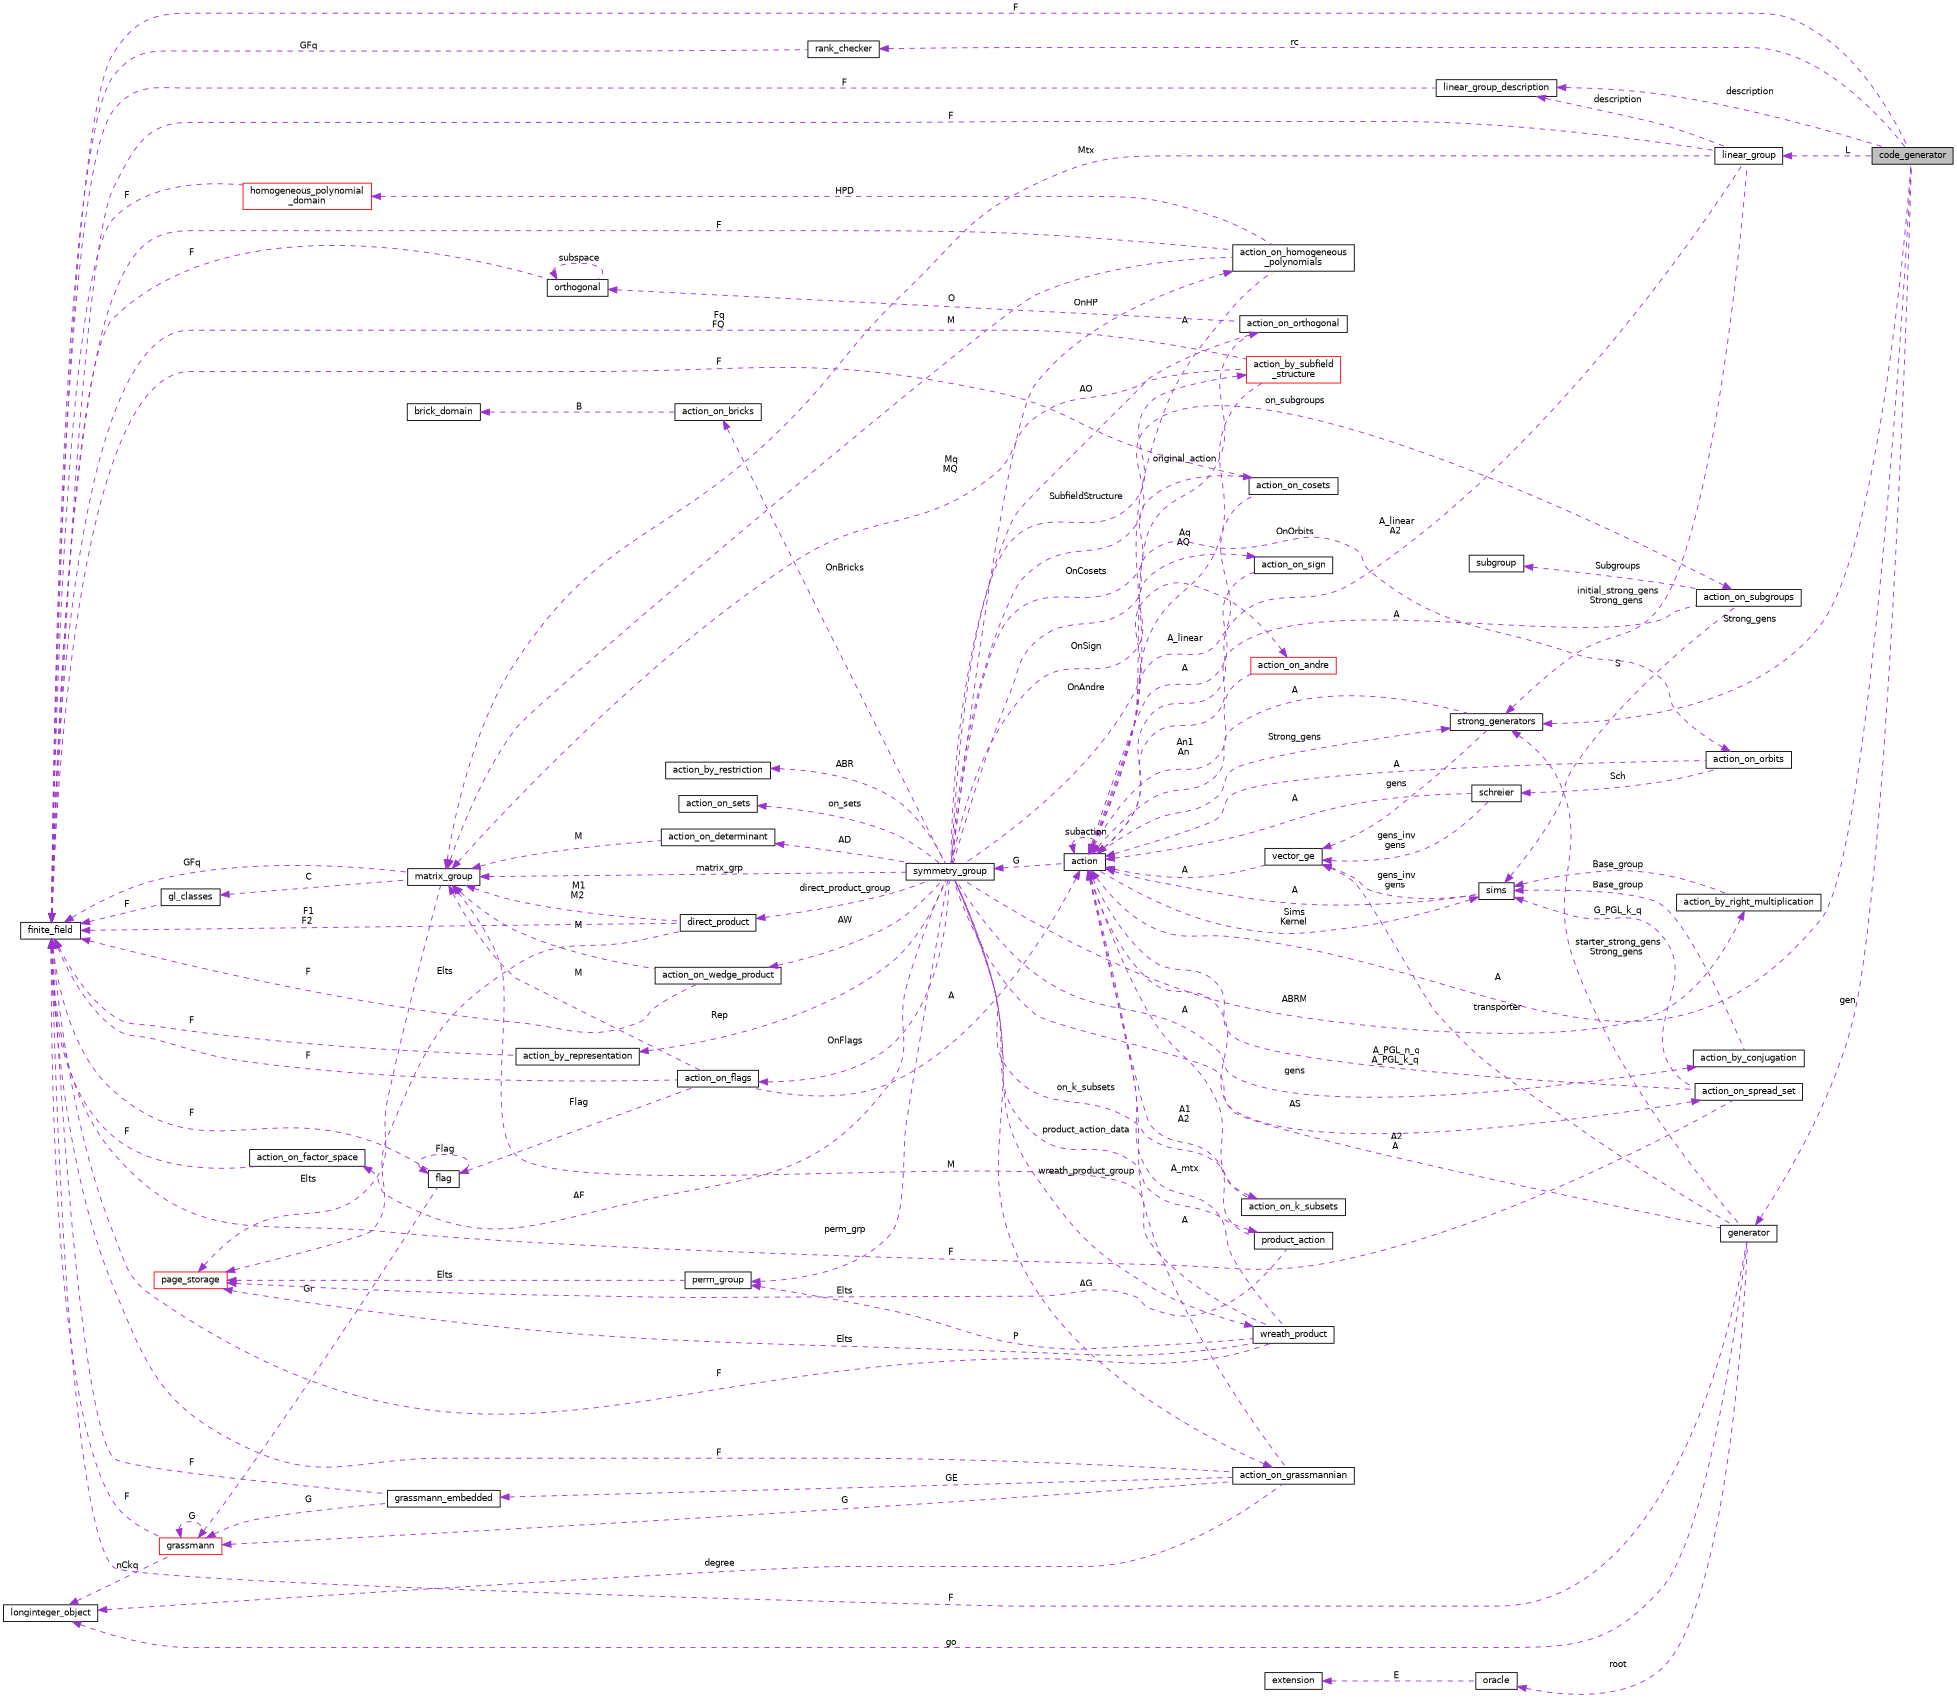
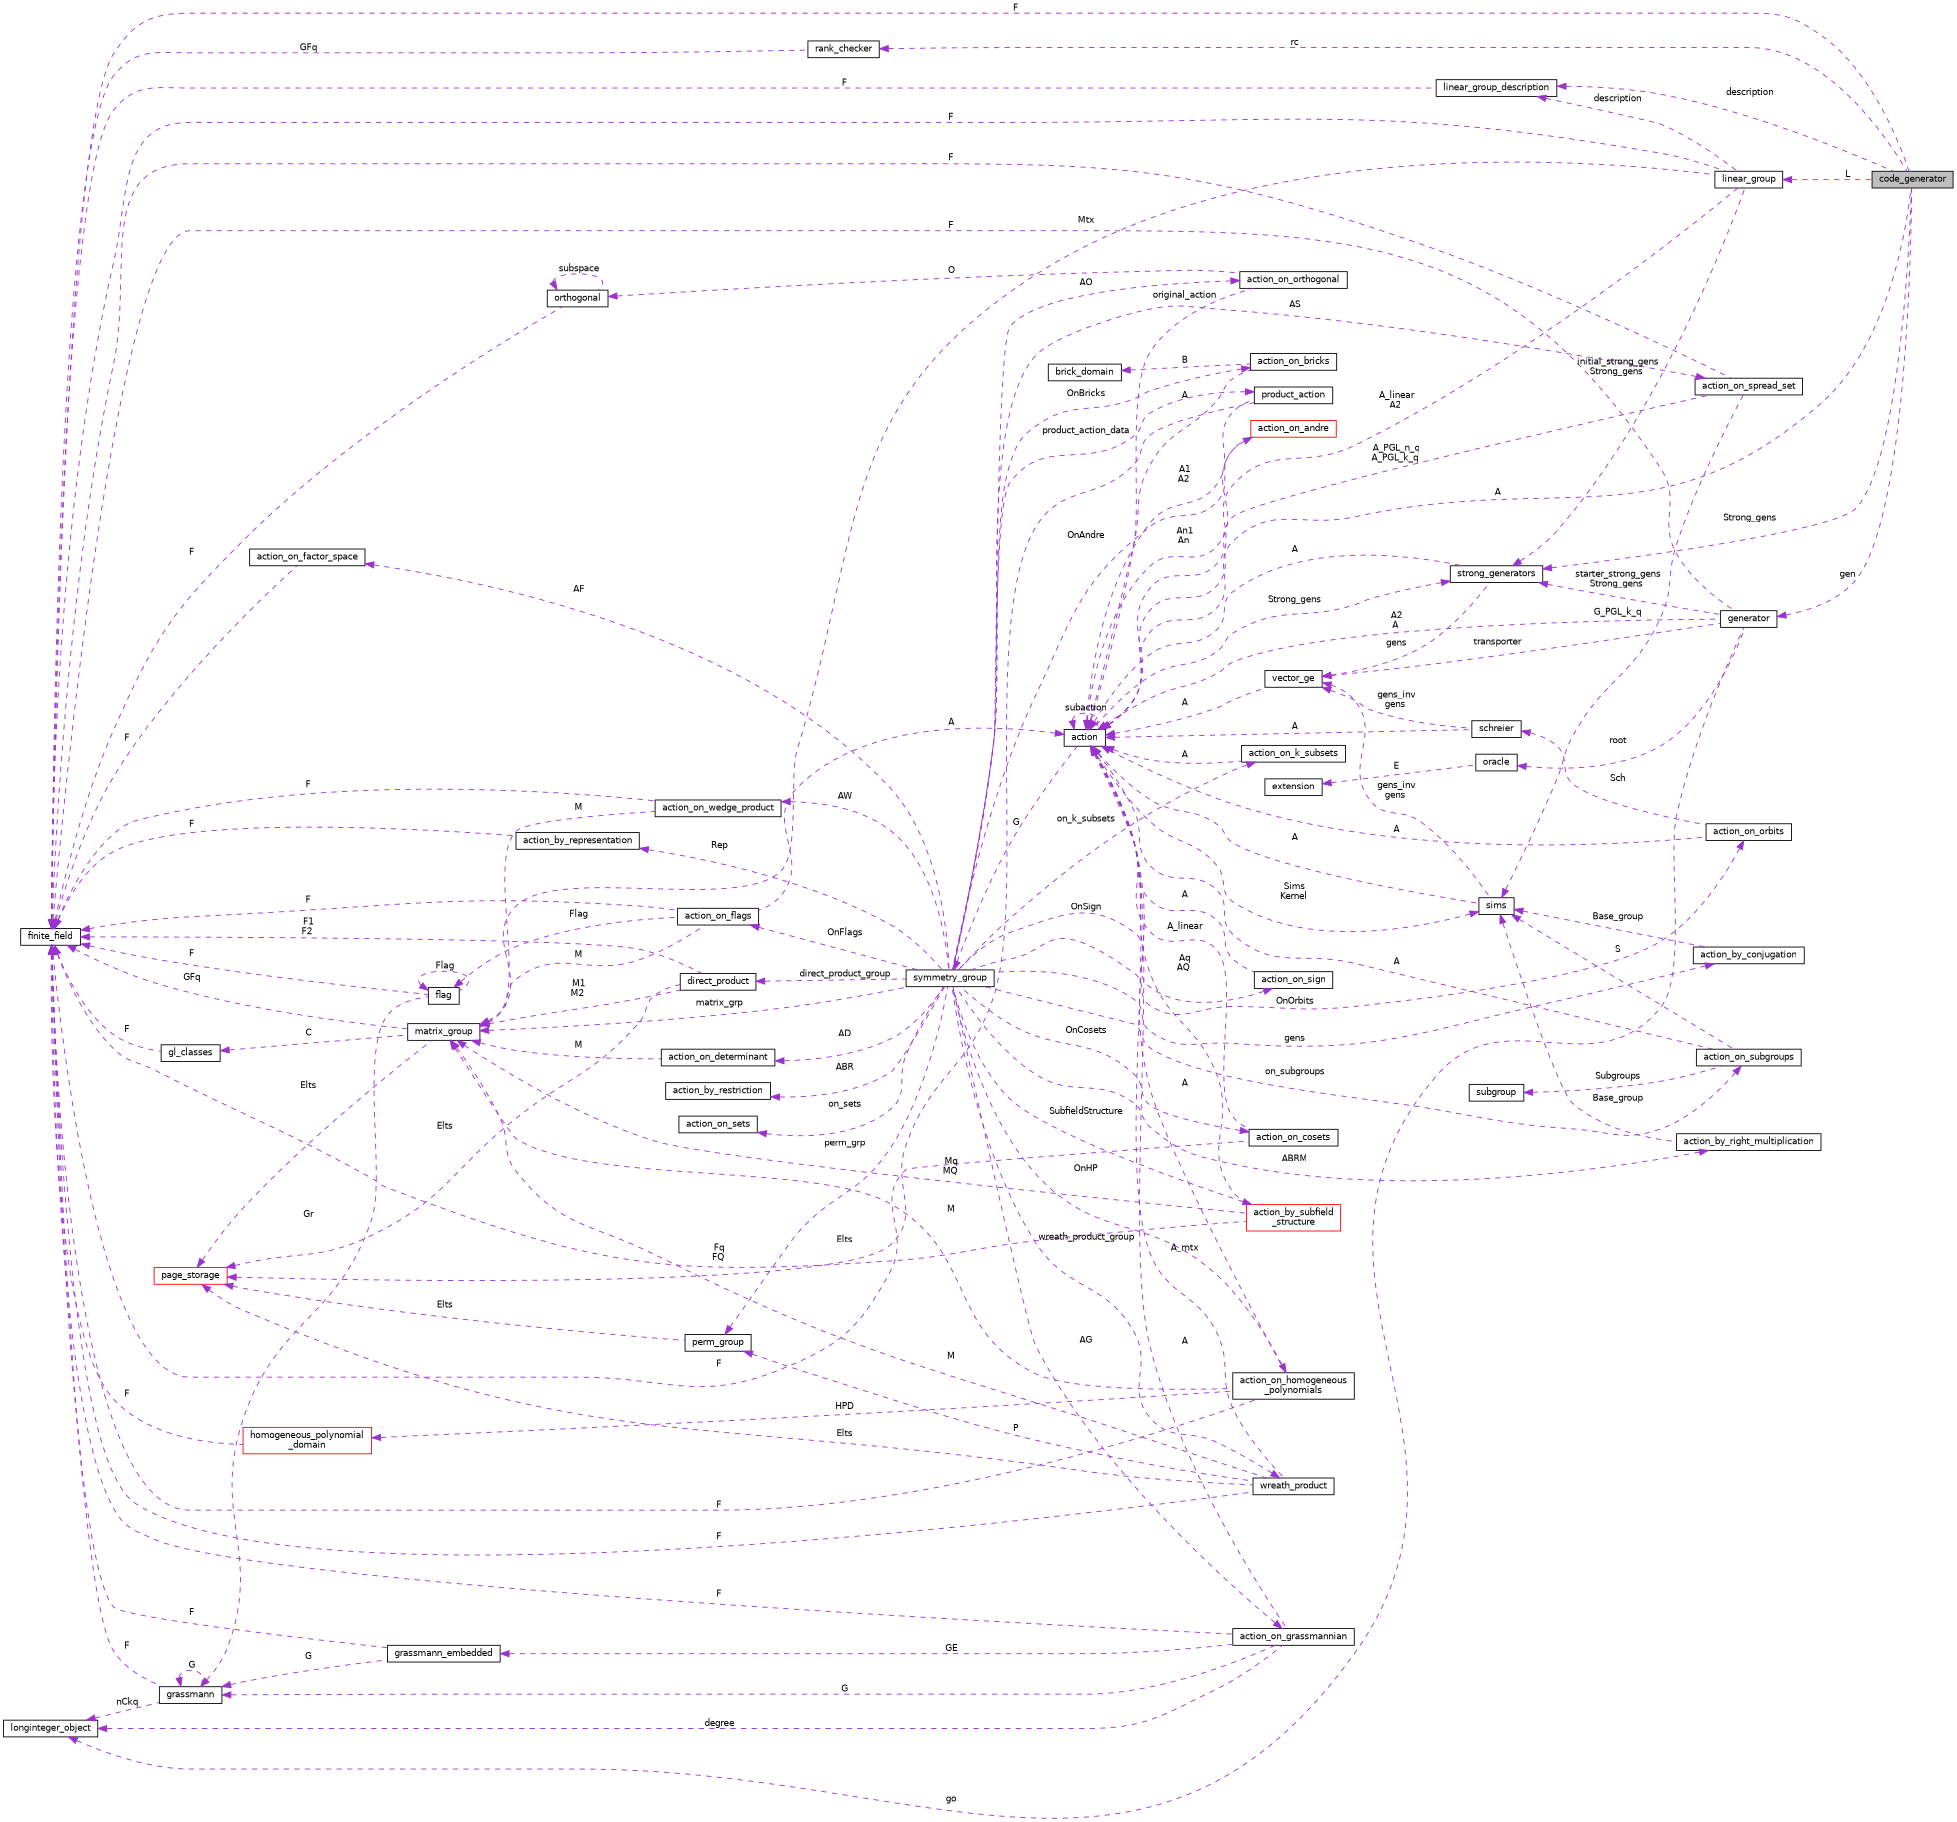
none -> (1142, 484)
(191, 1546) -> (191, 1695)
